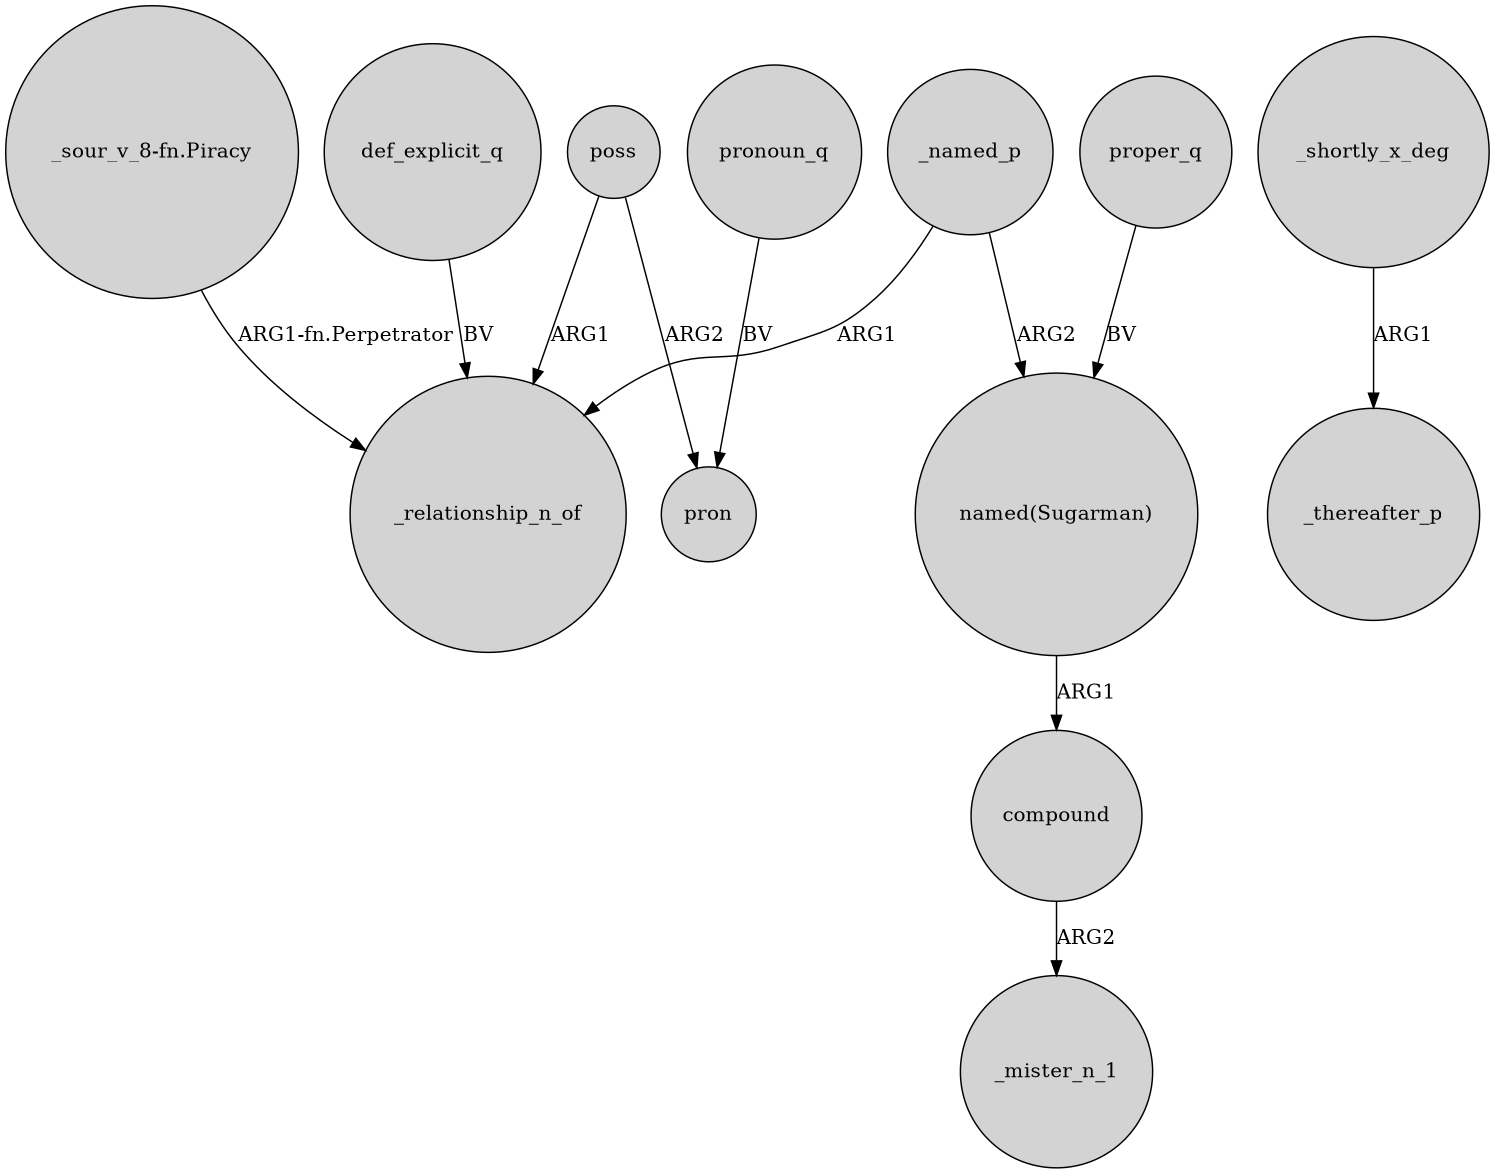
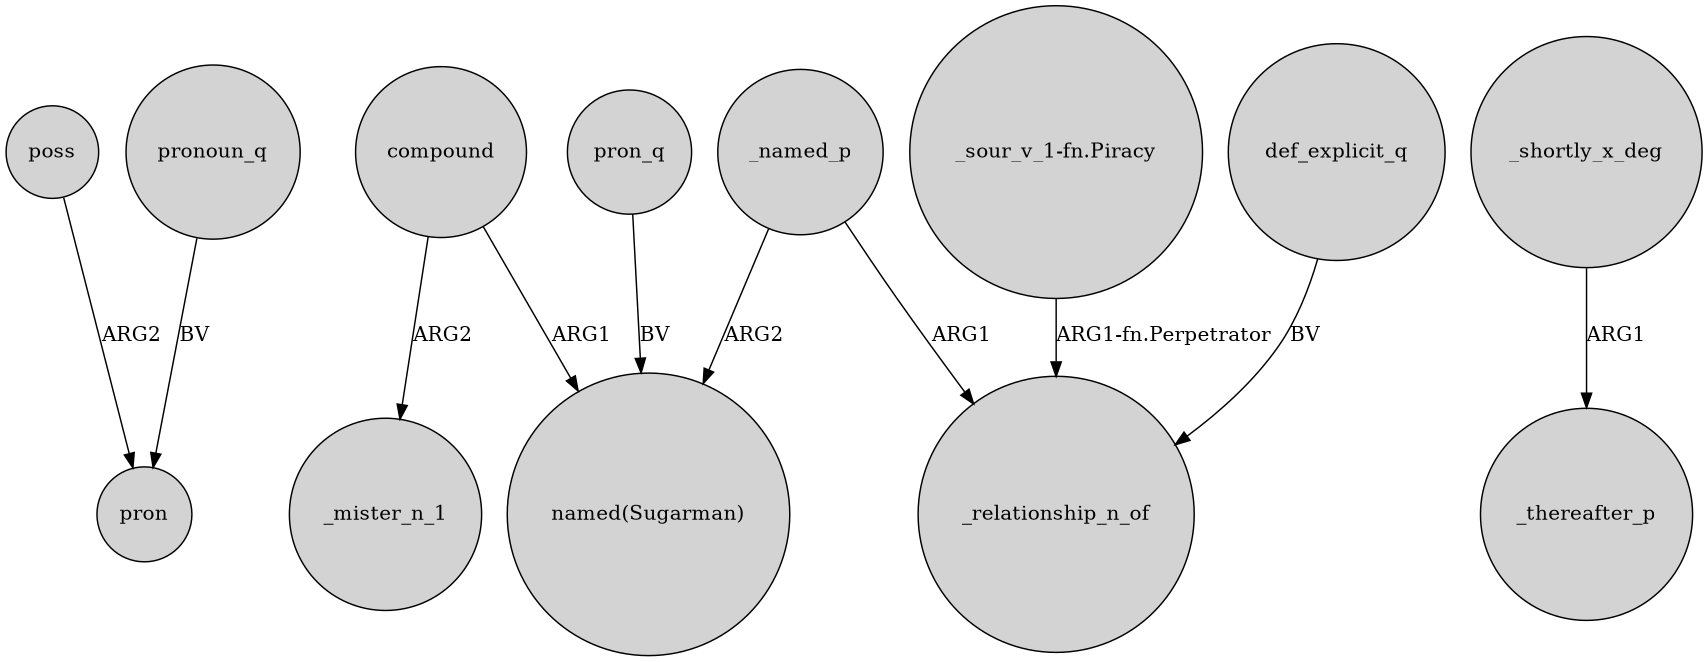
(152, 152) -> (1056, 152)
(1156, 152) -> (630, 152)
(569, 283) -> none
(1057, 685) -> (527, 302)
